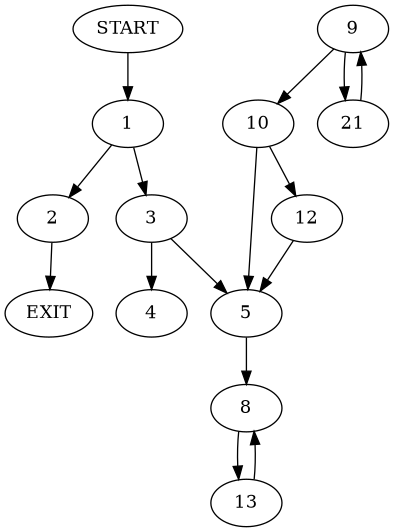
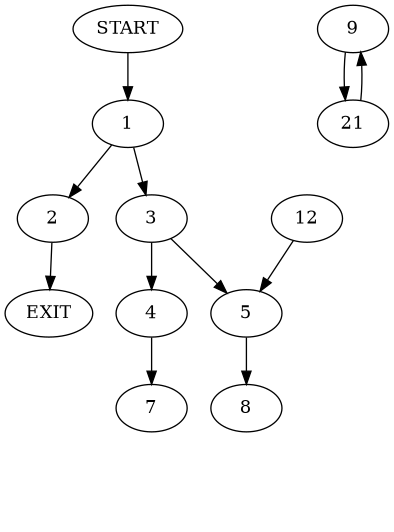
(258, 124) -> none
none -> (152, 408)
(246, 503) -> none
